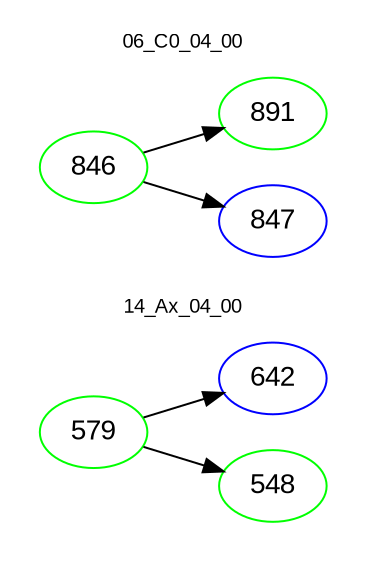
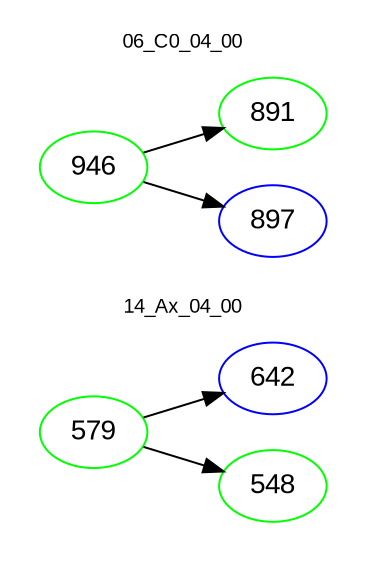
(94, 167) -> (94, 167)
(273, 221) -> (273, 221)
